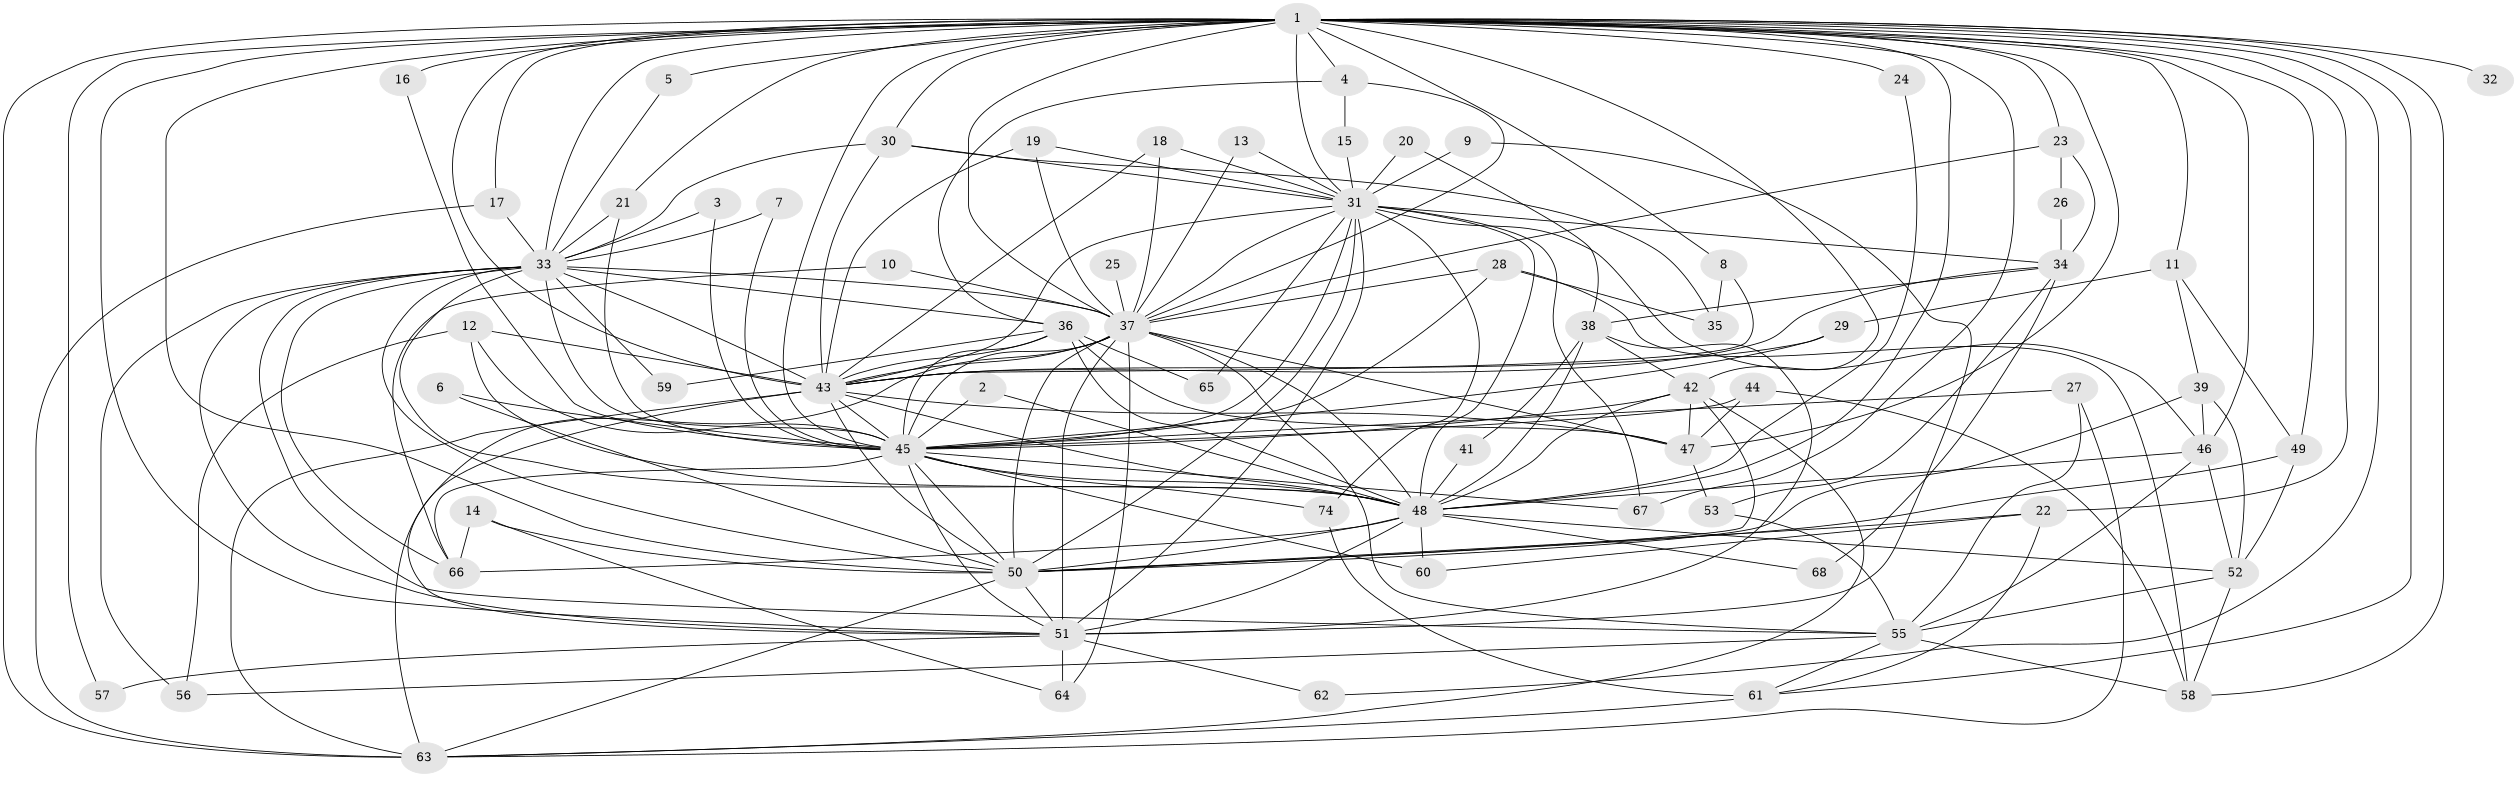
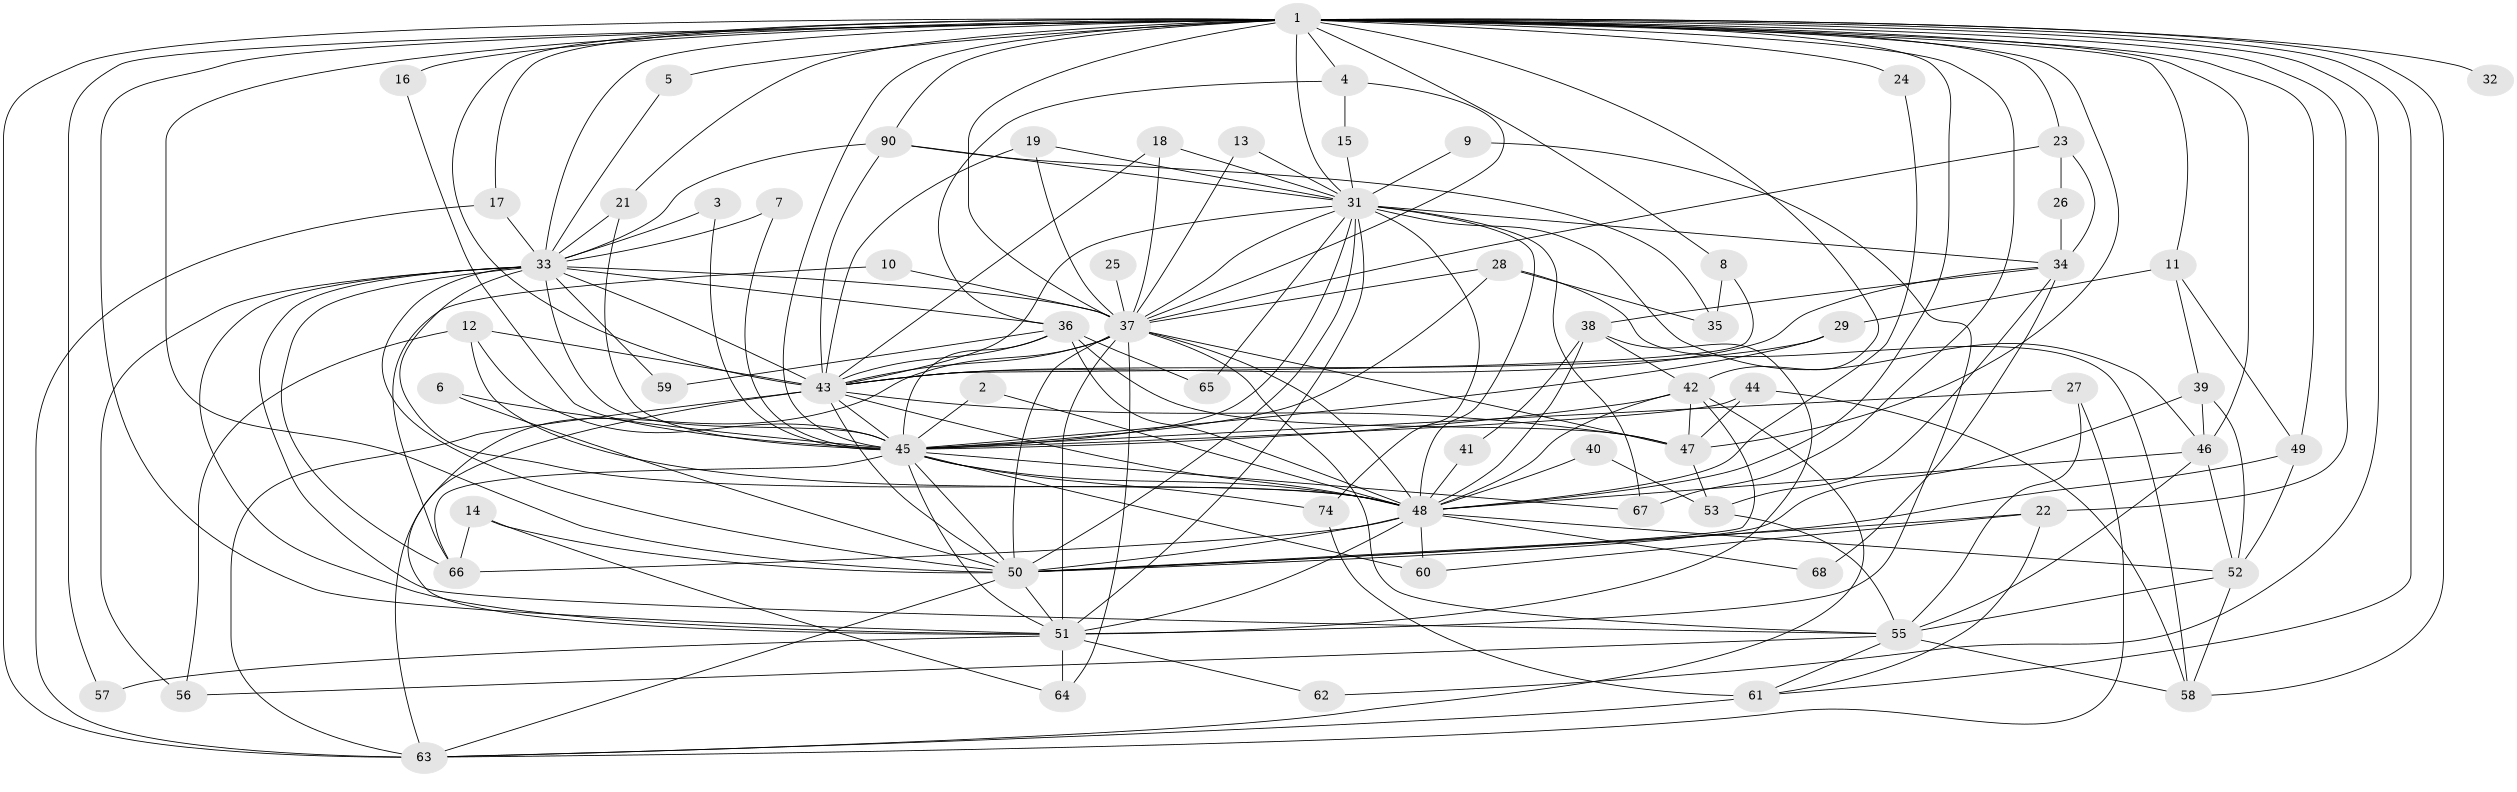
(889, 142) -> (889, 142)
(1407, 142) -> none
(1016, 352) -> none
none -> (1594, 450)
